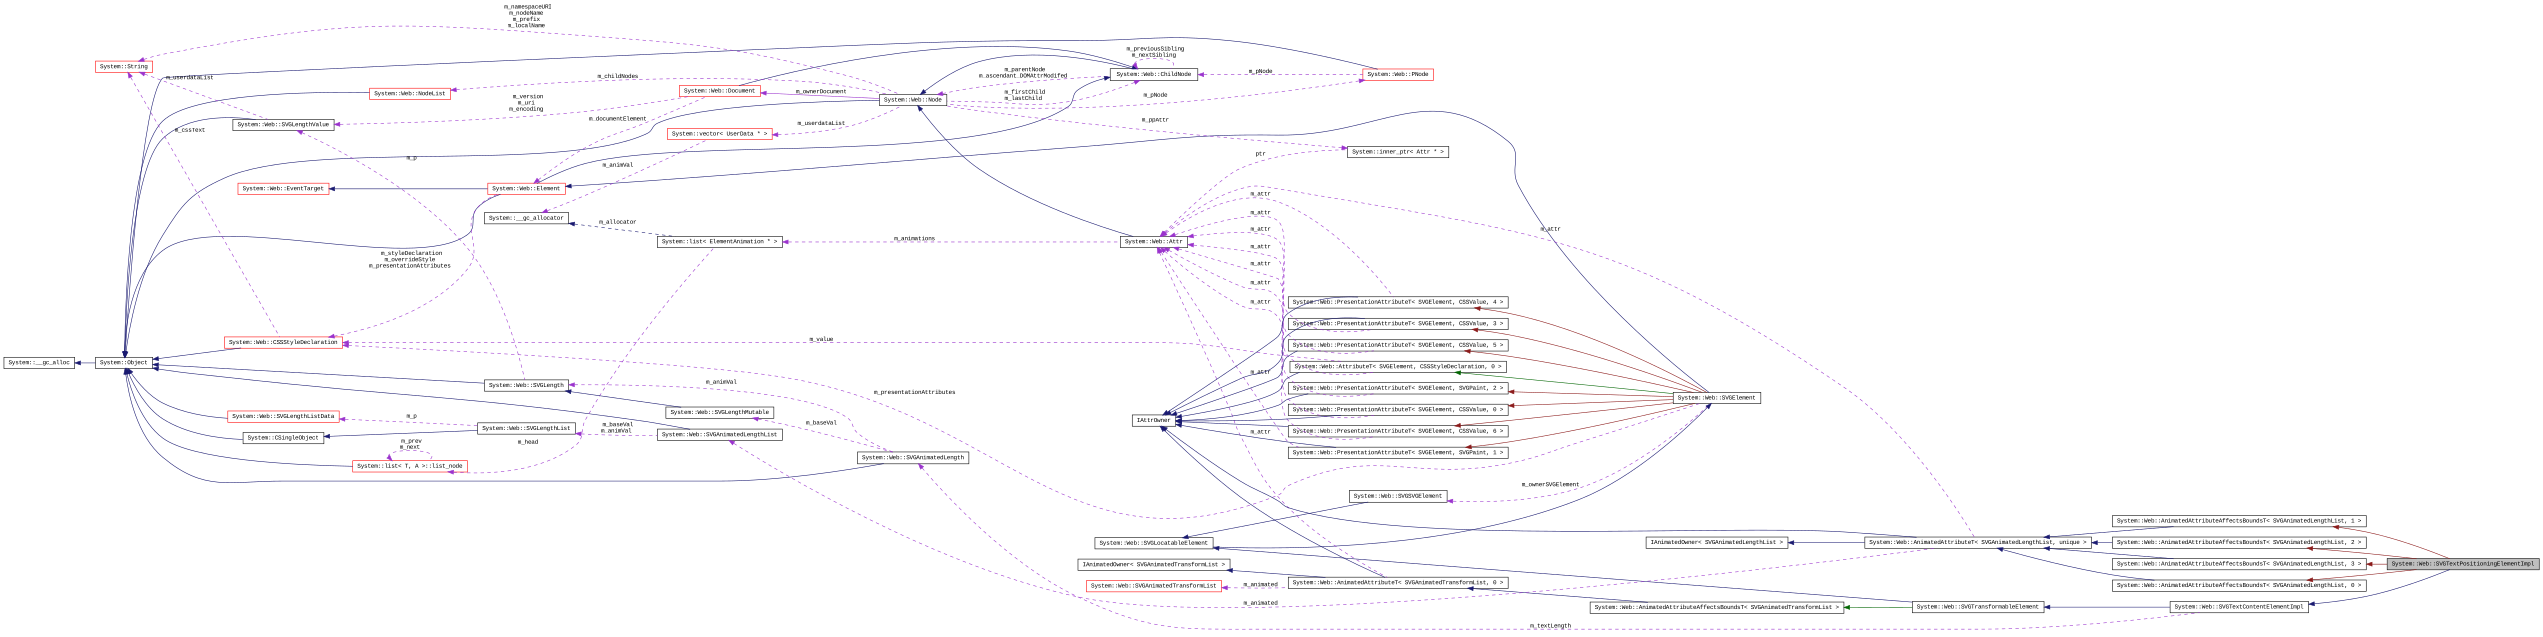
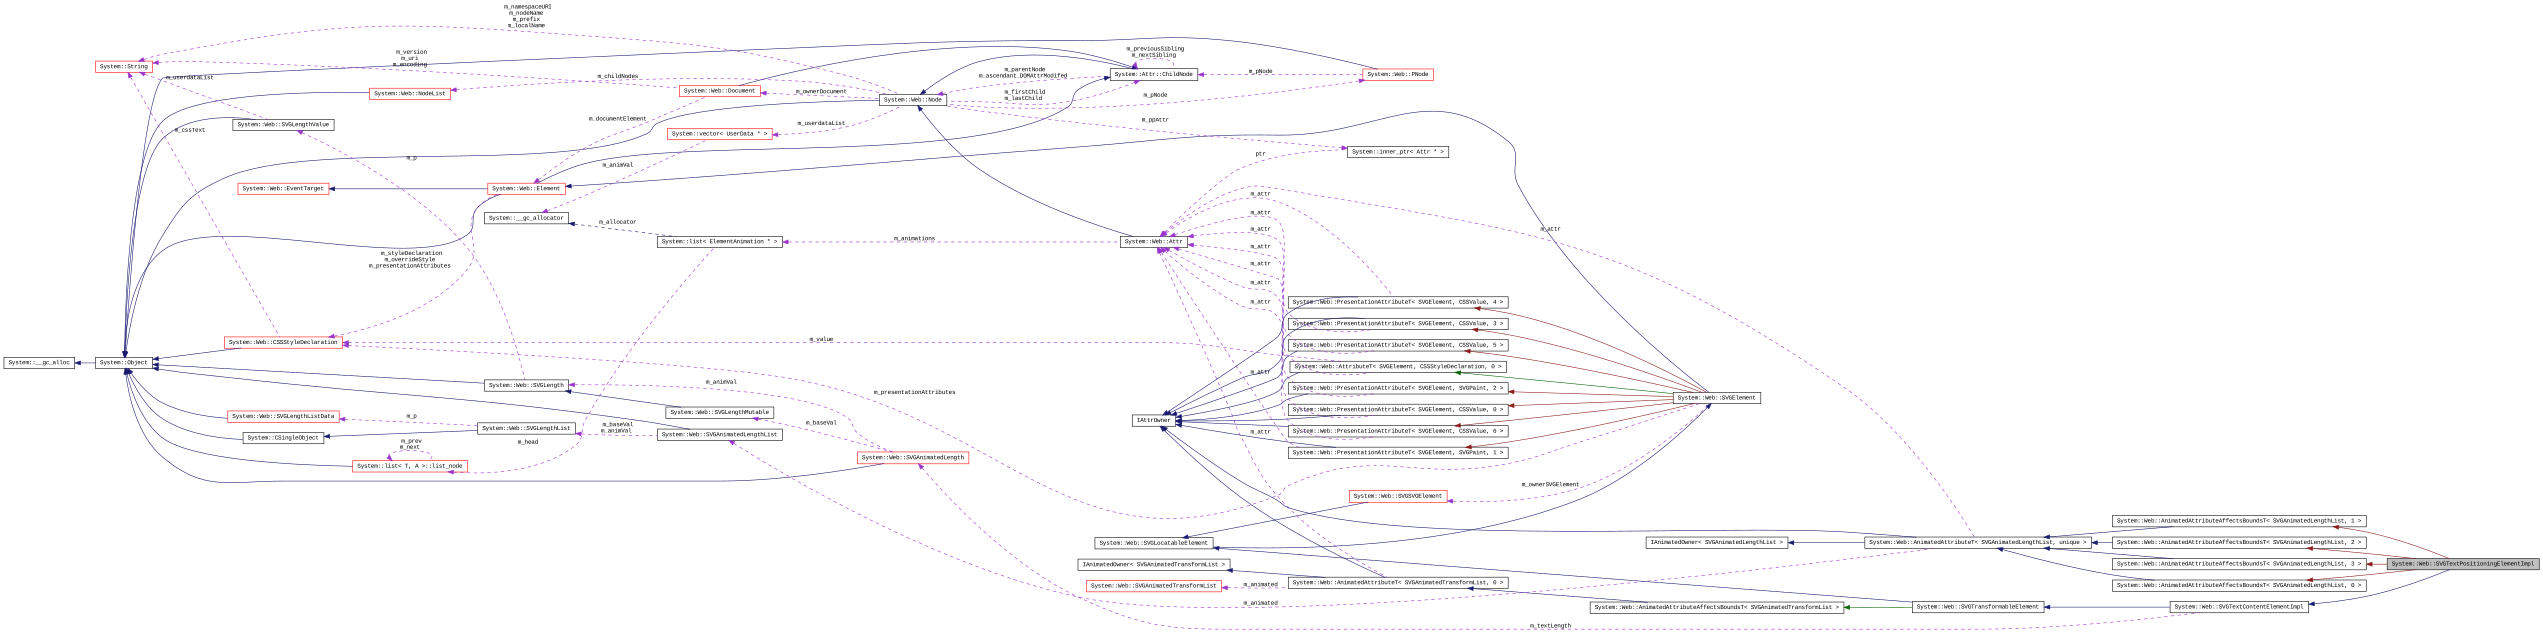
(1154, 75) -> (1154, 75)
(823, 96) -> (823, 96)
(515, 117) -> (419, 71)
(913, 458) -> (913, 458)
(1398, 496) -> (1398, 496)
